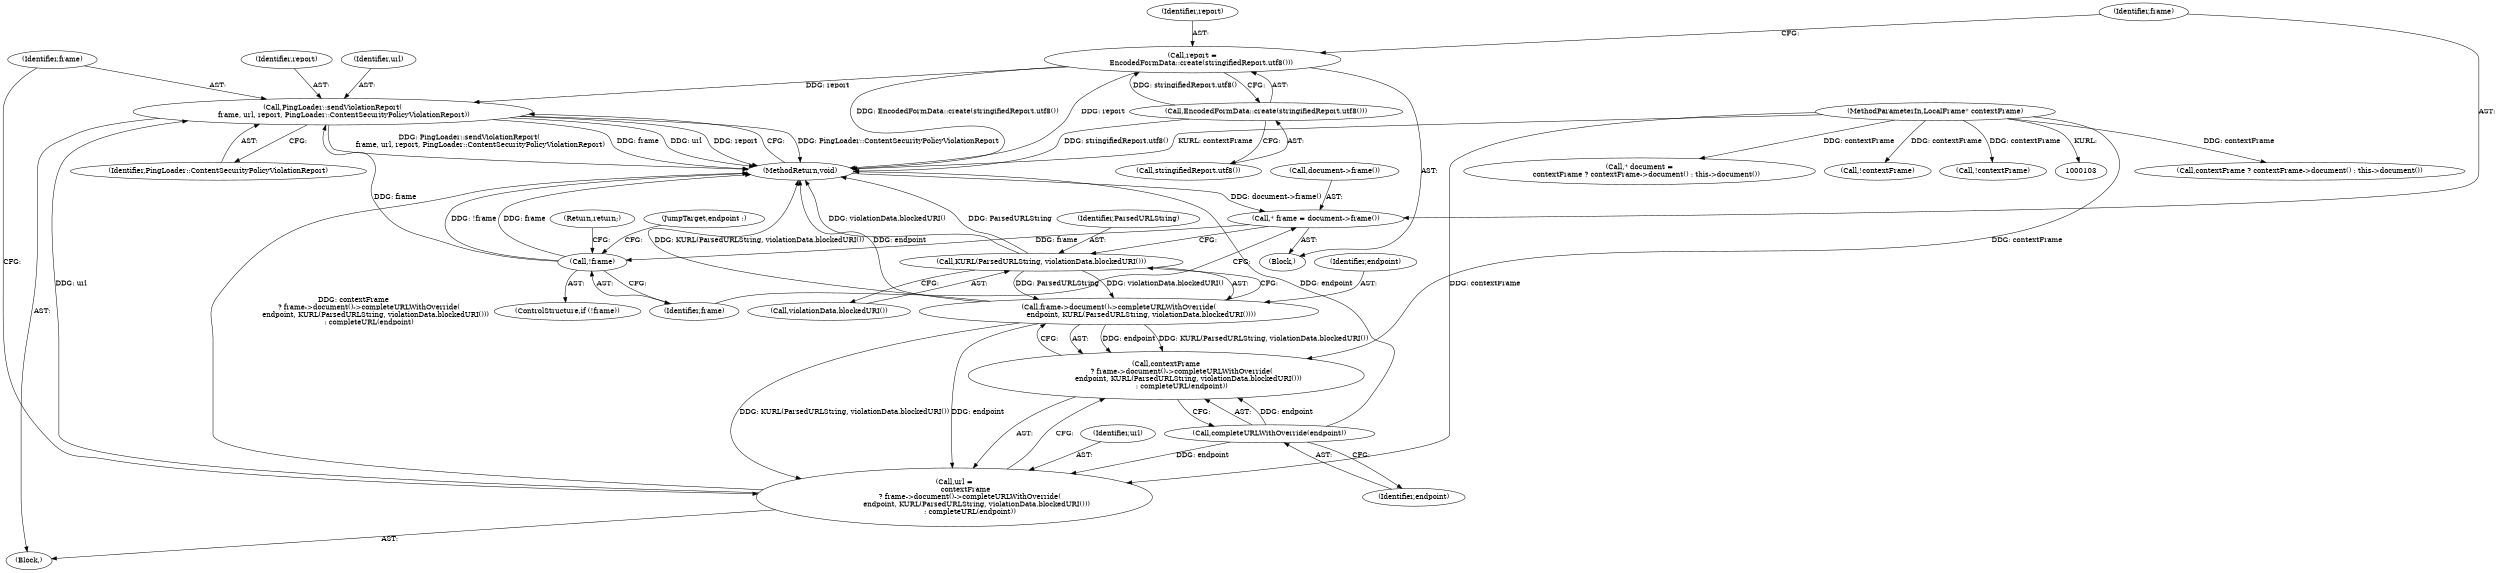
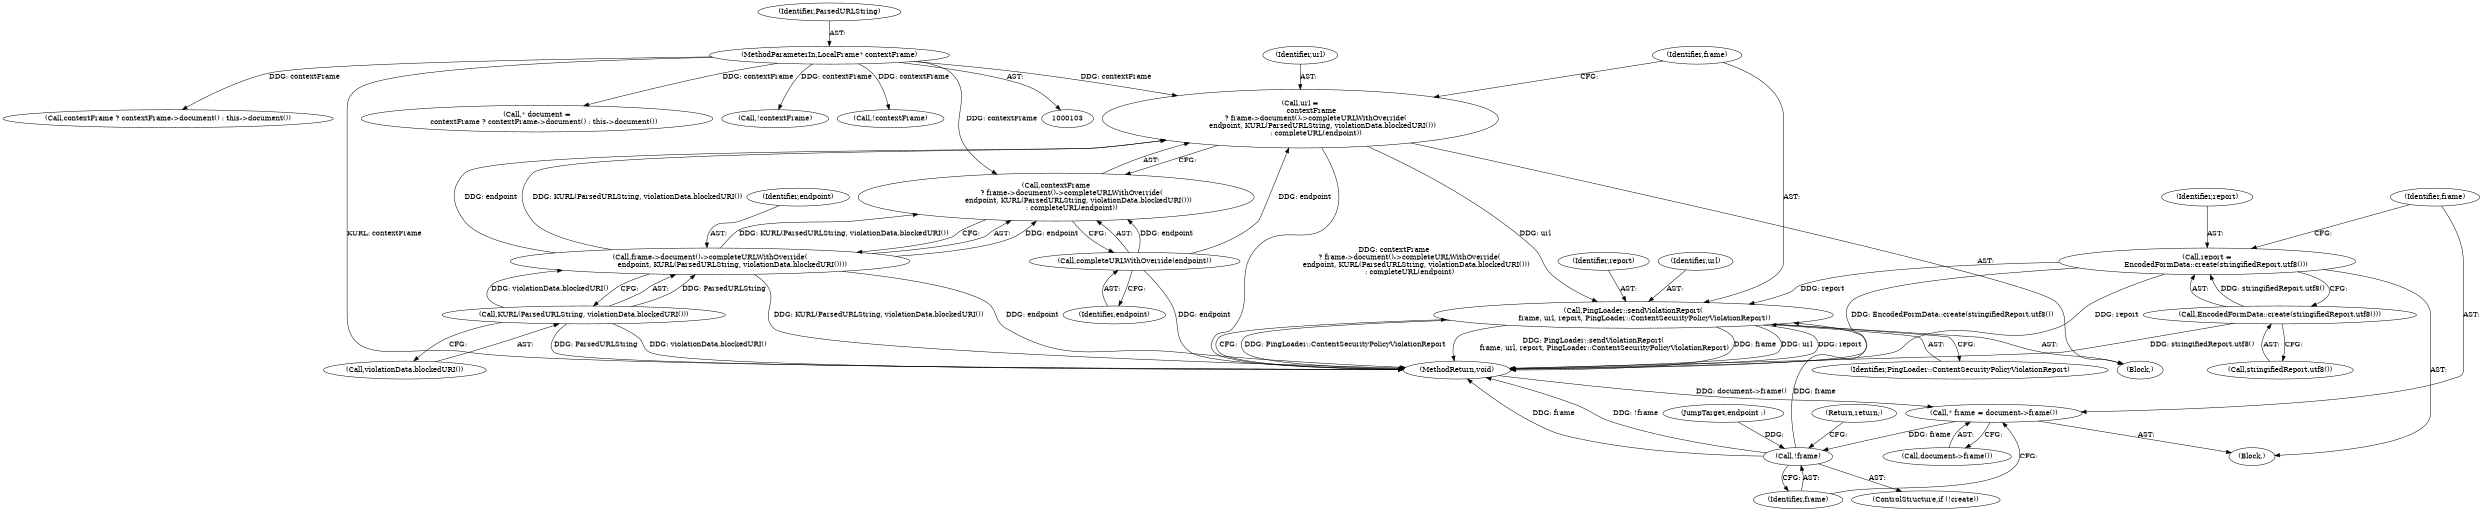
(2087, 141) -> (1016, 77)
(1087, 239) -> (829, 31)
(1182, 239) -> (1982, 435)
(635, 241) -> (1775, 435)
(568, 311) -> (1926, 500)
